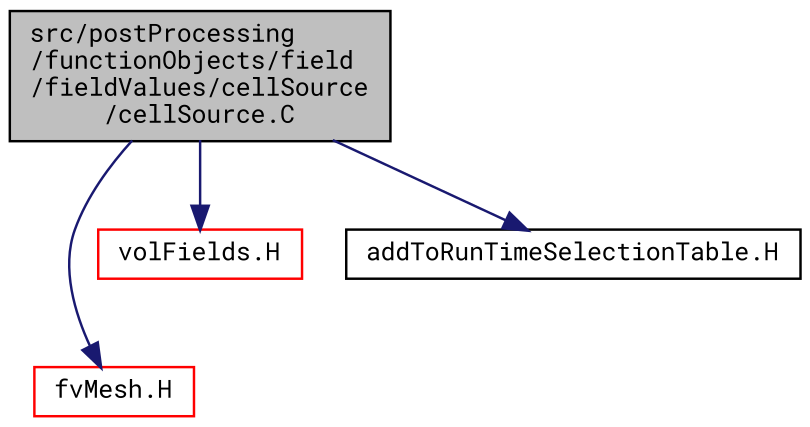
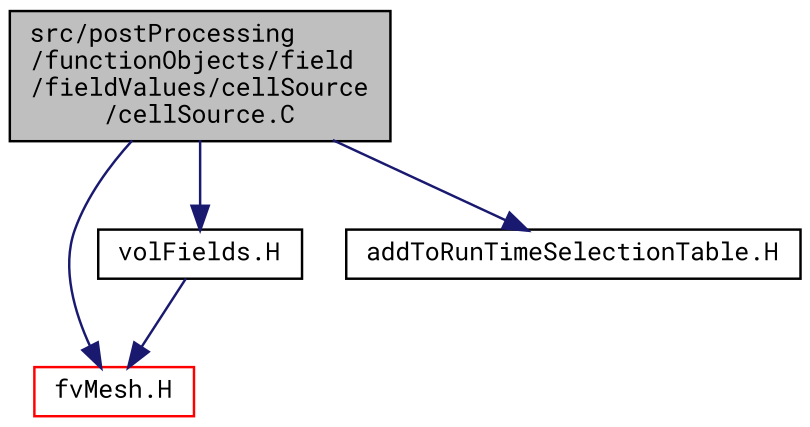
(200, 254) -> (200, 254)
none -> (164, 313)
